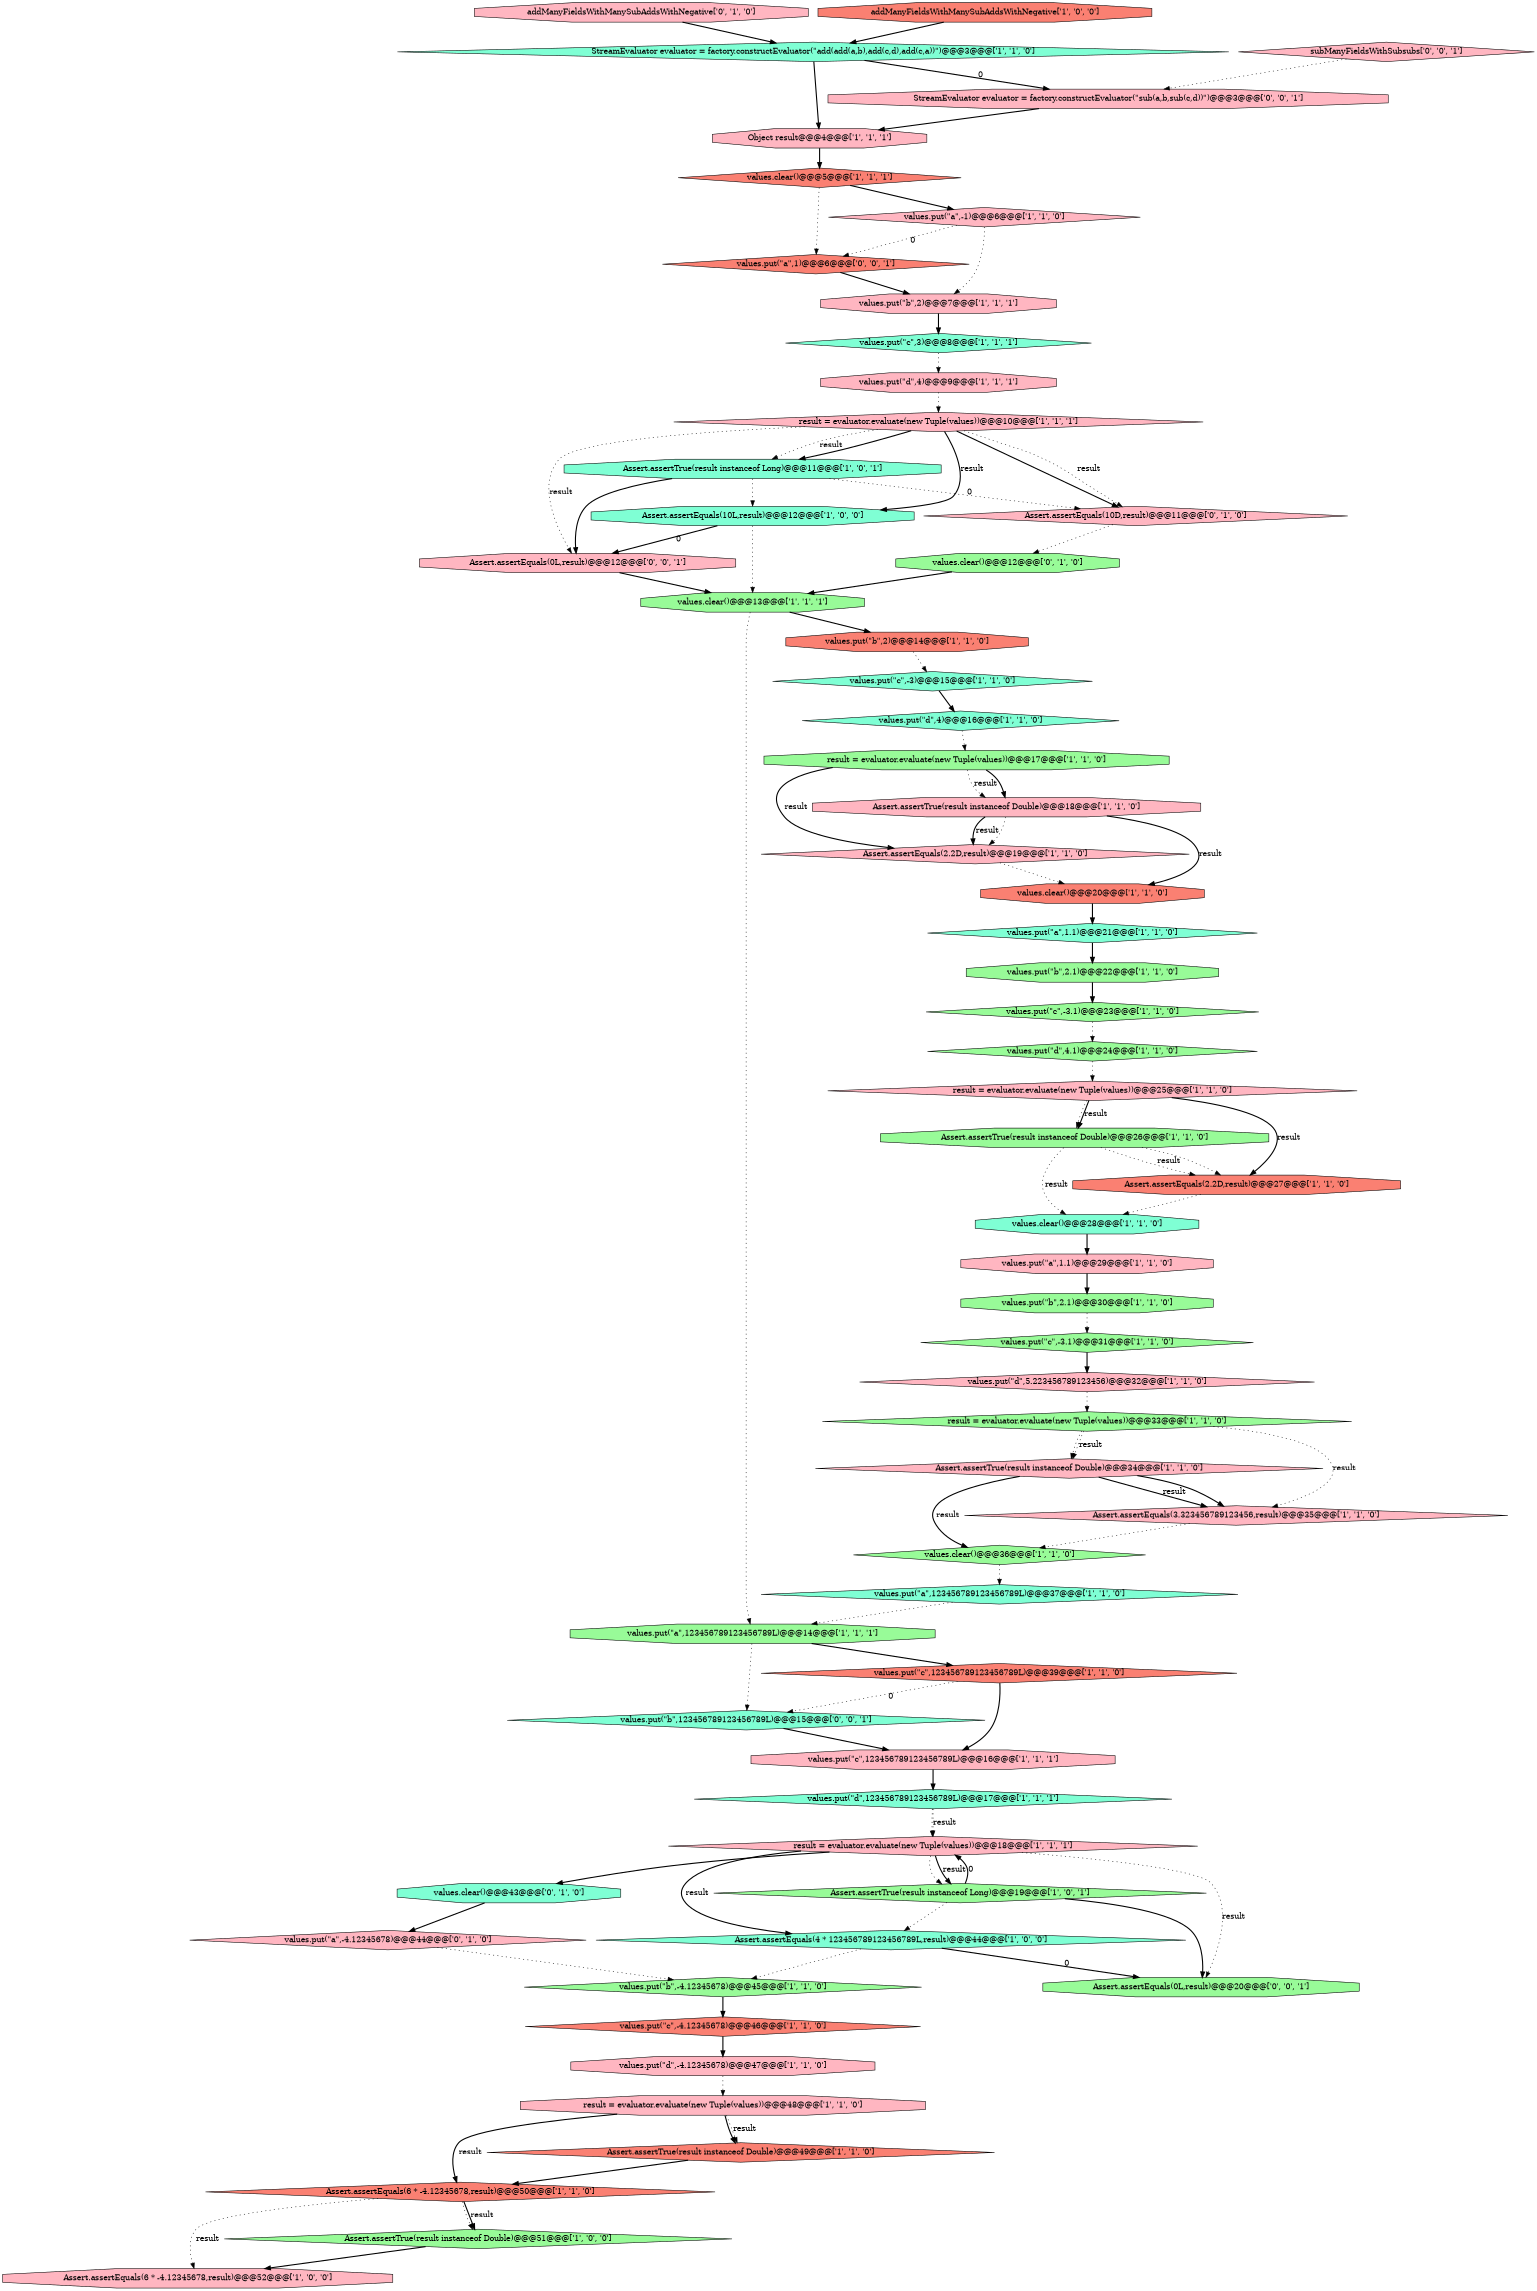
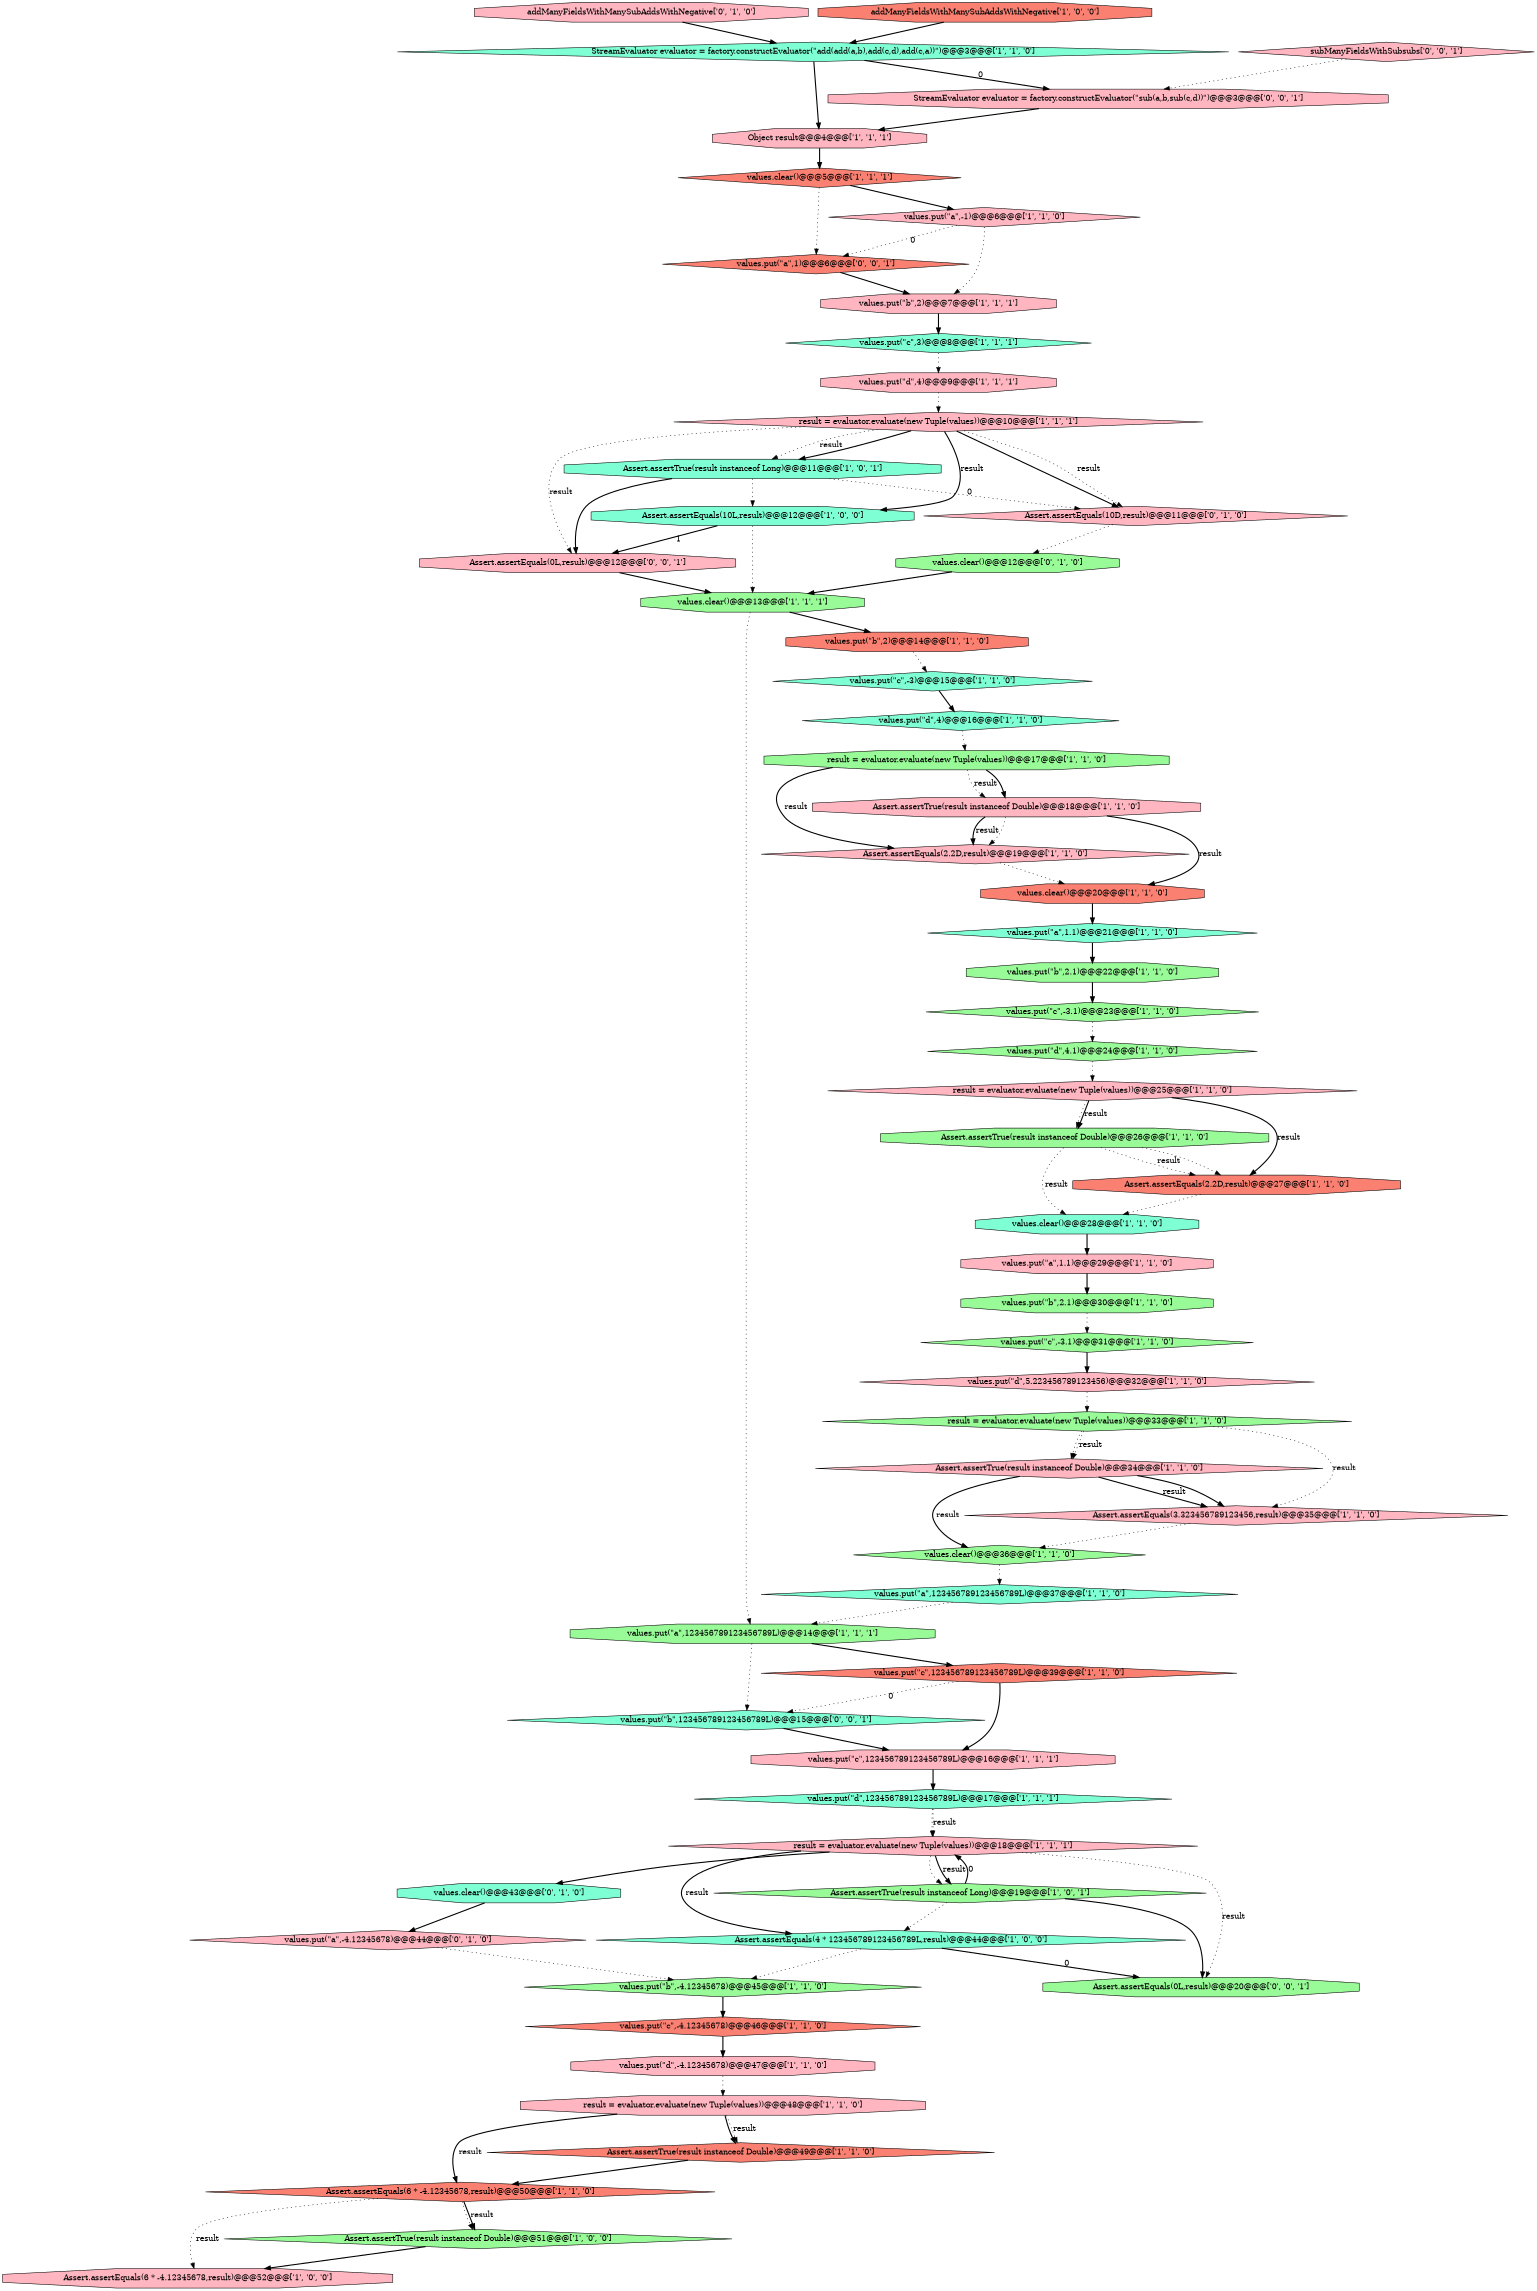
(679, 539) -> (679, 539)
